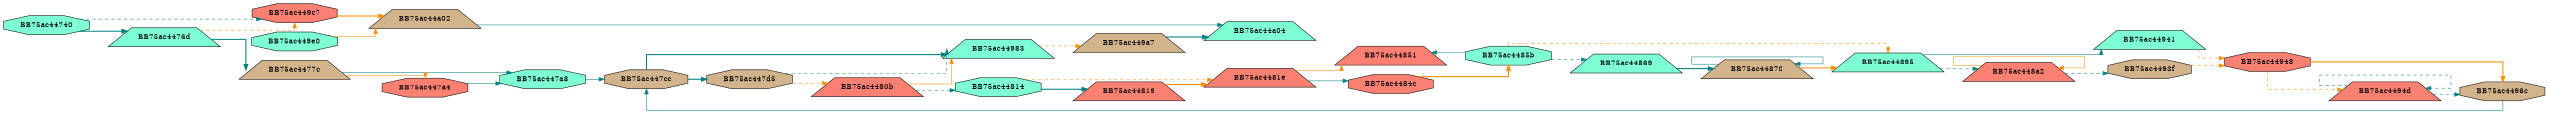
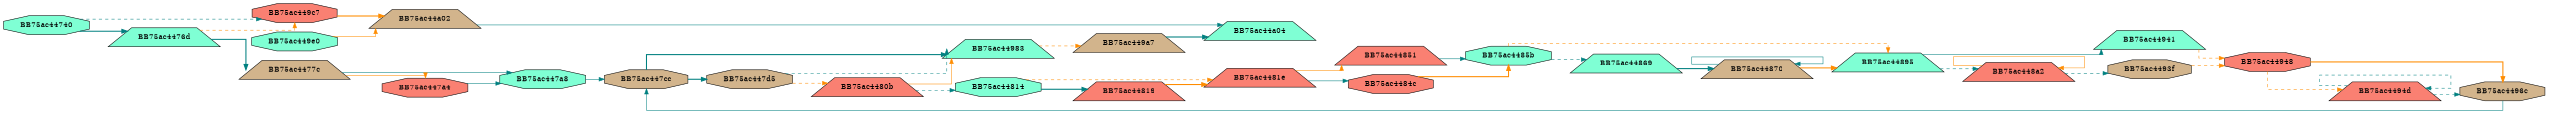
(1451, 52) -> (1450, 59)
